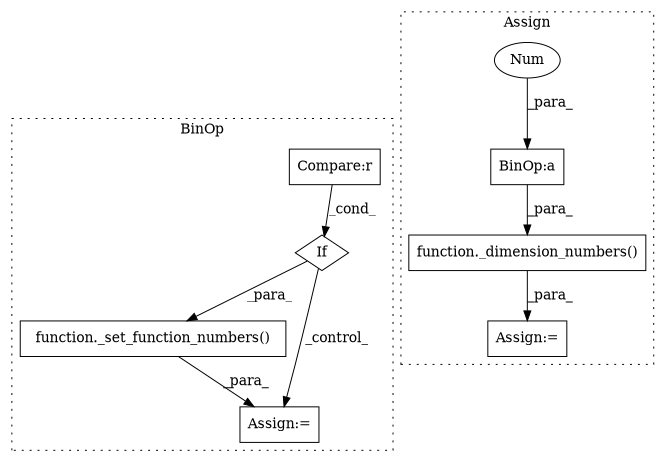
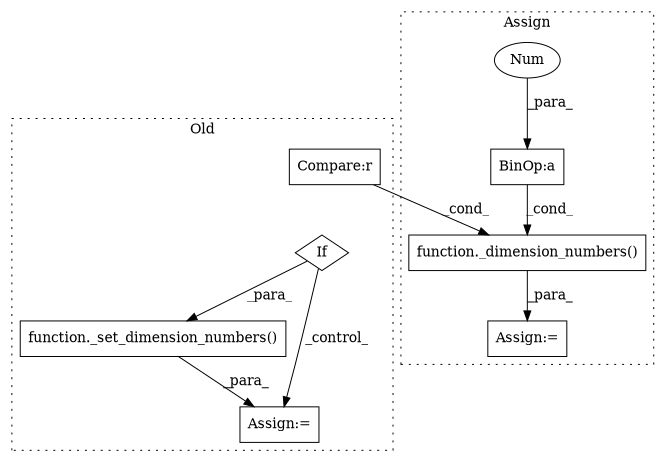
(202, 130) -> (202, 130)
(329, 206) -> (427, 208)
(550, 210) -> (550, 210)
(153, 339) -> (153, 339)
